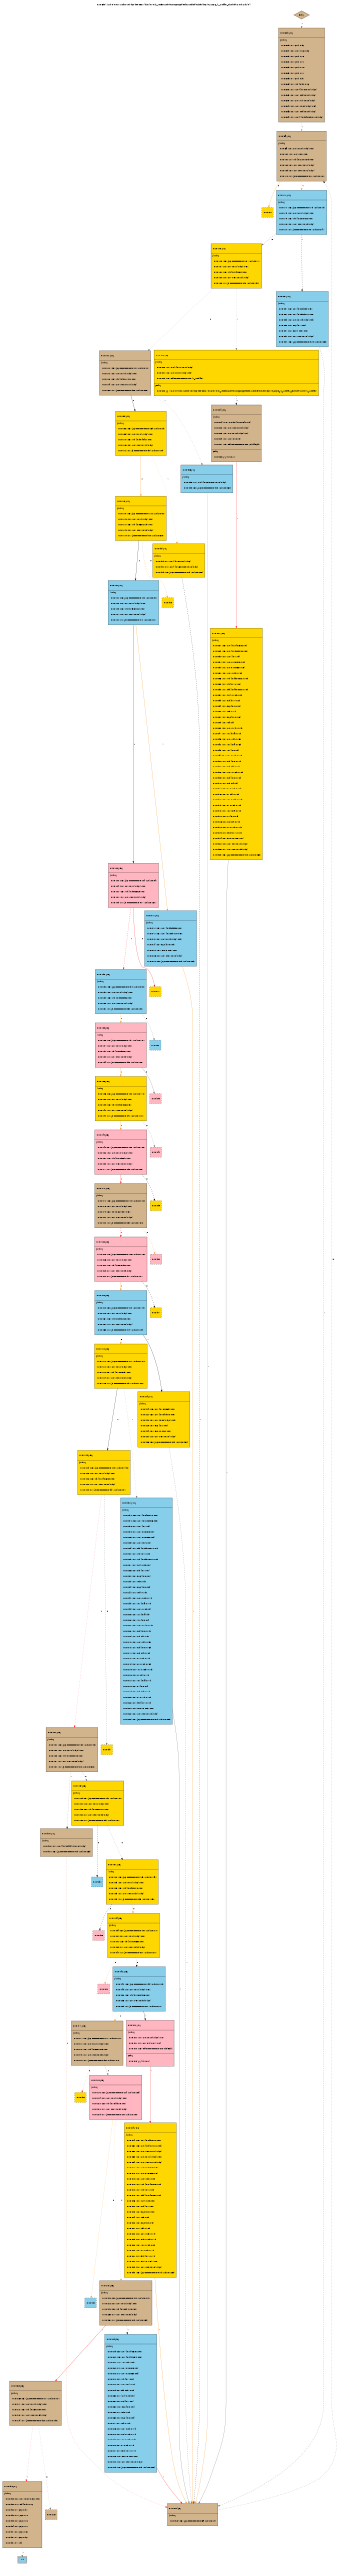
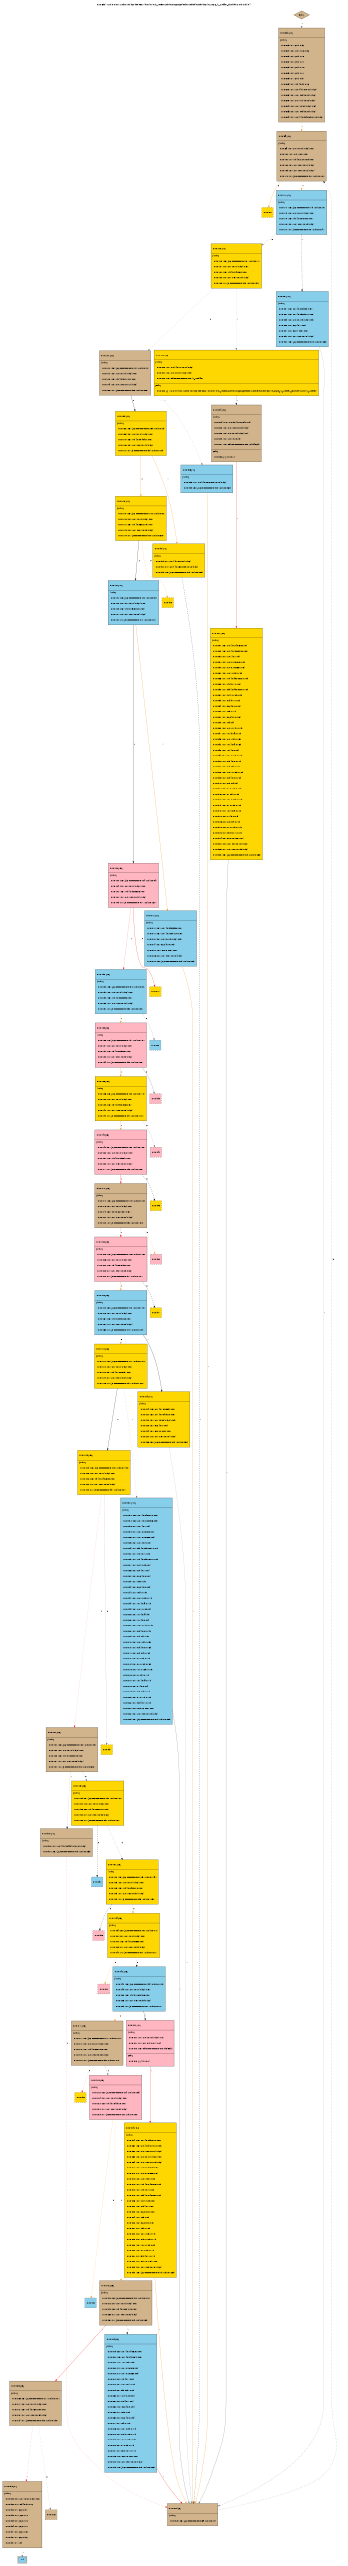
(168, 498) -> (168, 498)
